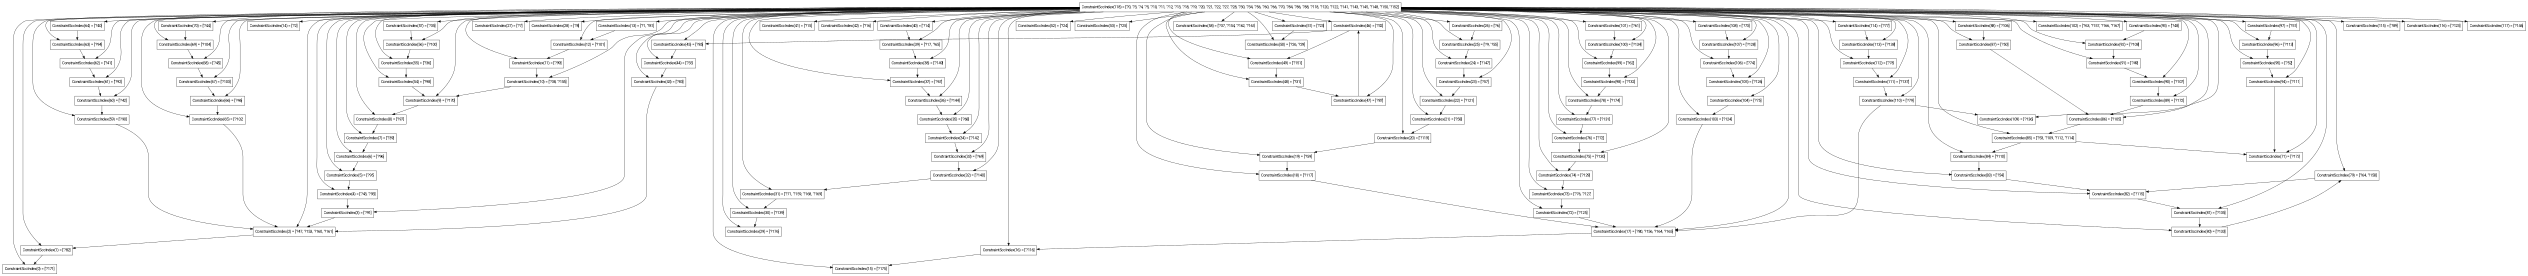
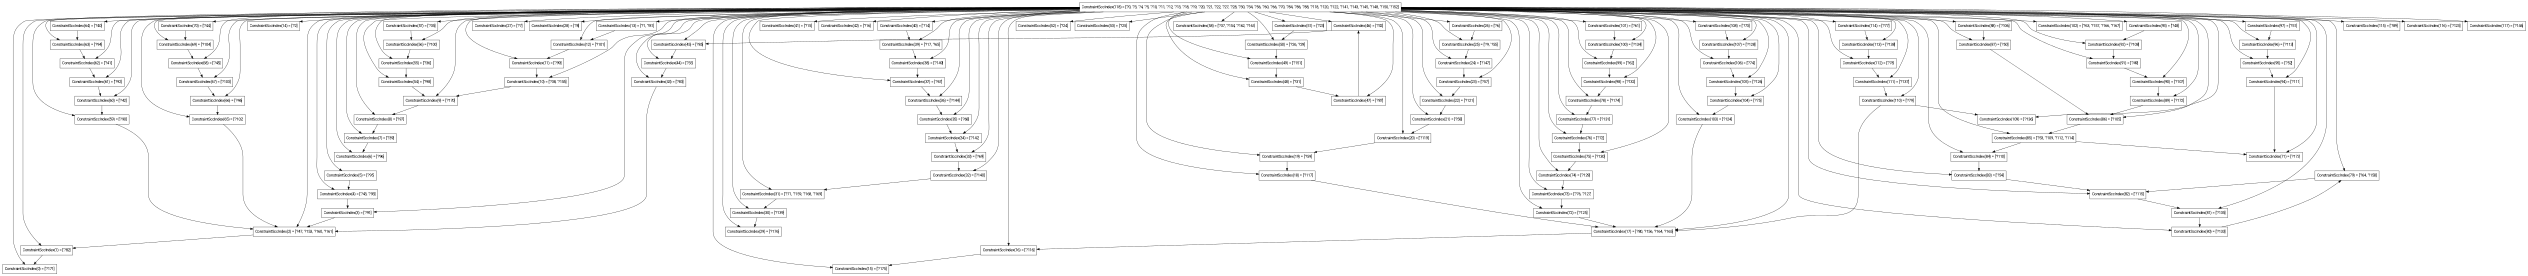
(1320, 45) -> (1276, 53)
none -> (1736, 90)
(356, 165) -> none
